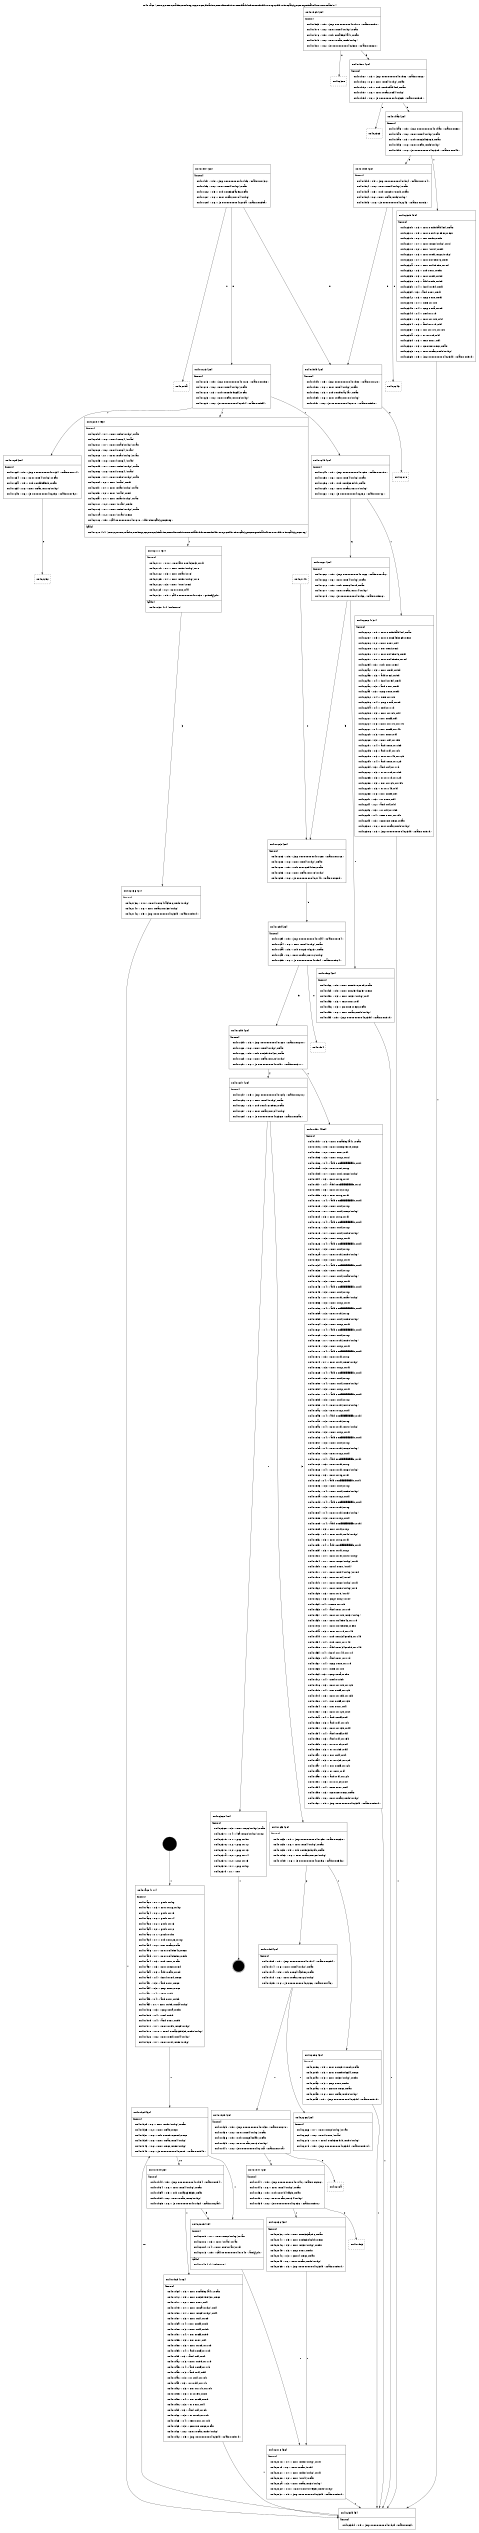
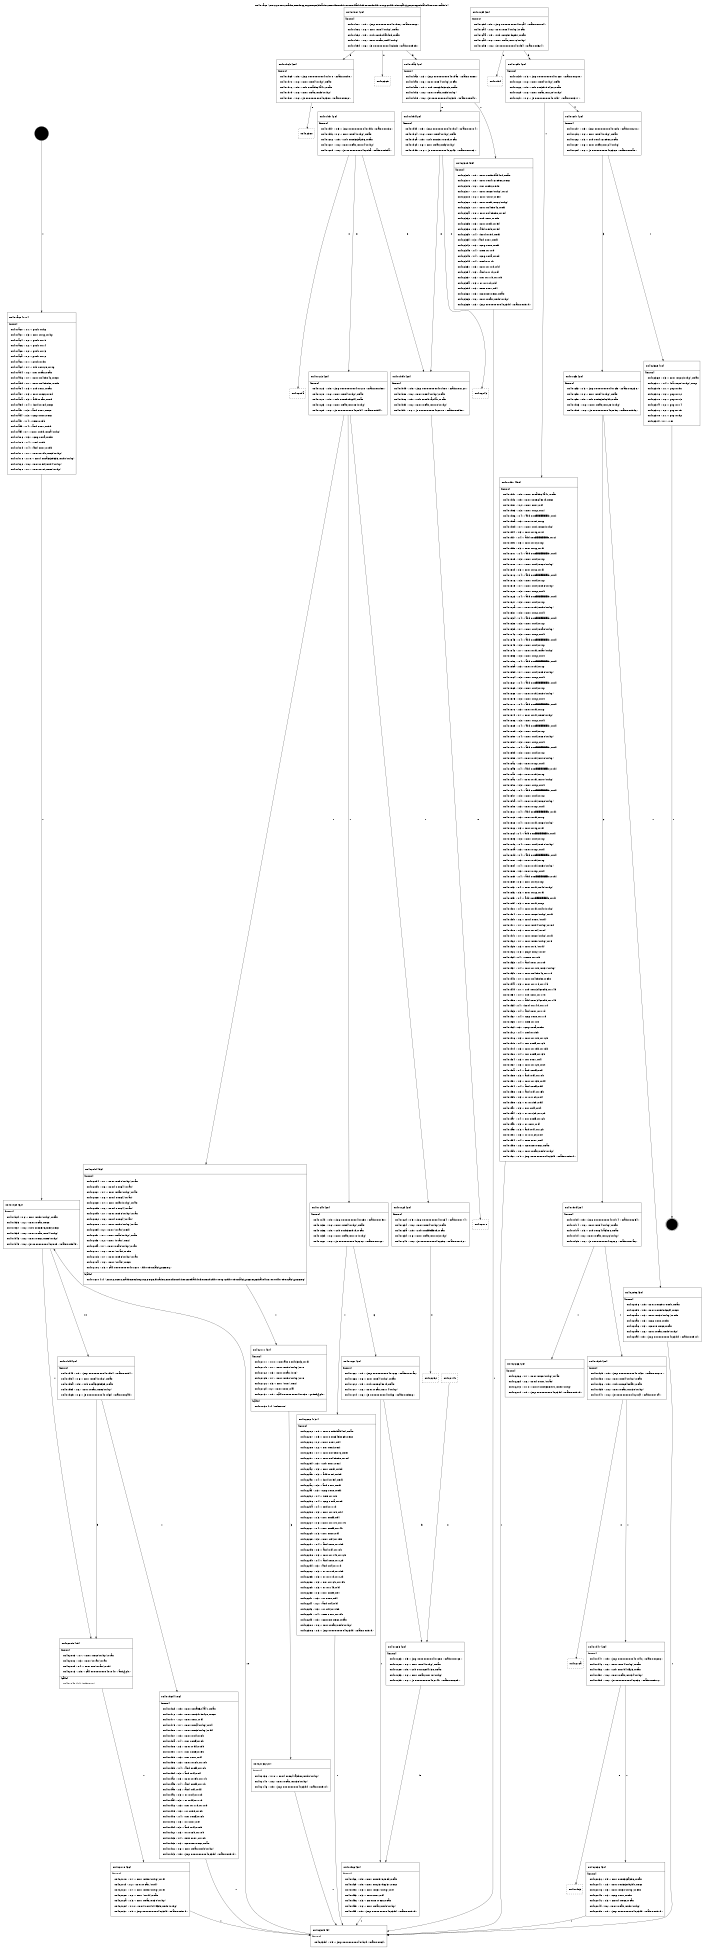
(365, 54) -> (349, 55)
(307, 902) -> (403, 1773)
(306, 2357) -> (488, 1930)
